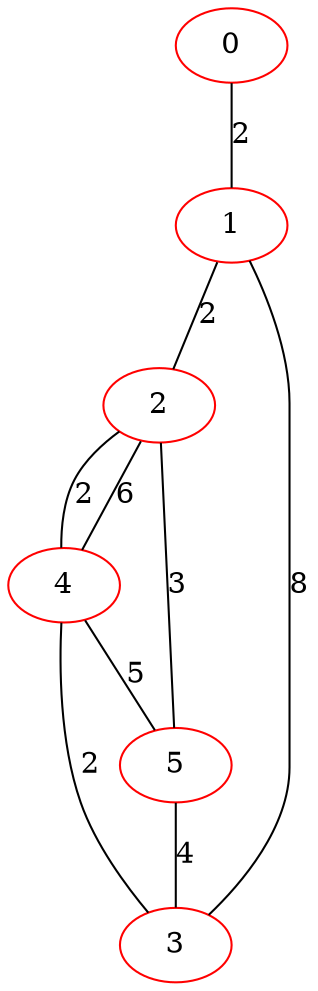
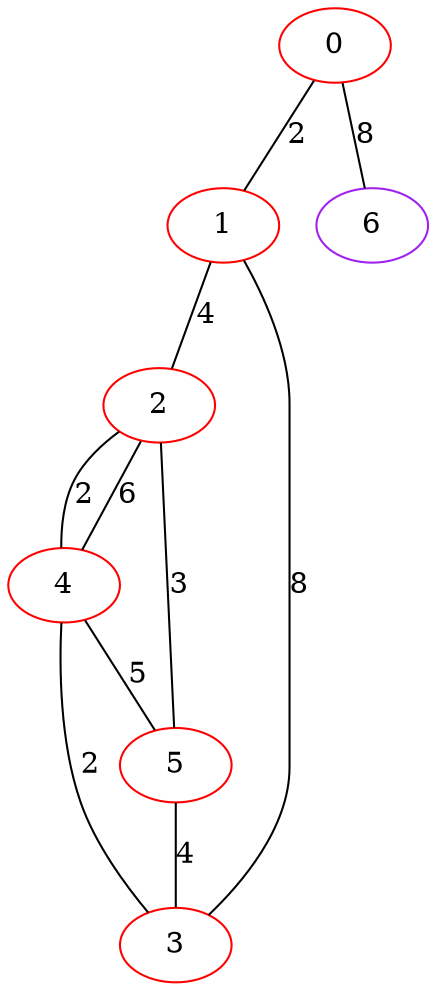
none -> (372, 225)
(209, 315) -> (207, 315)
